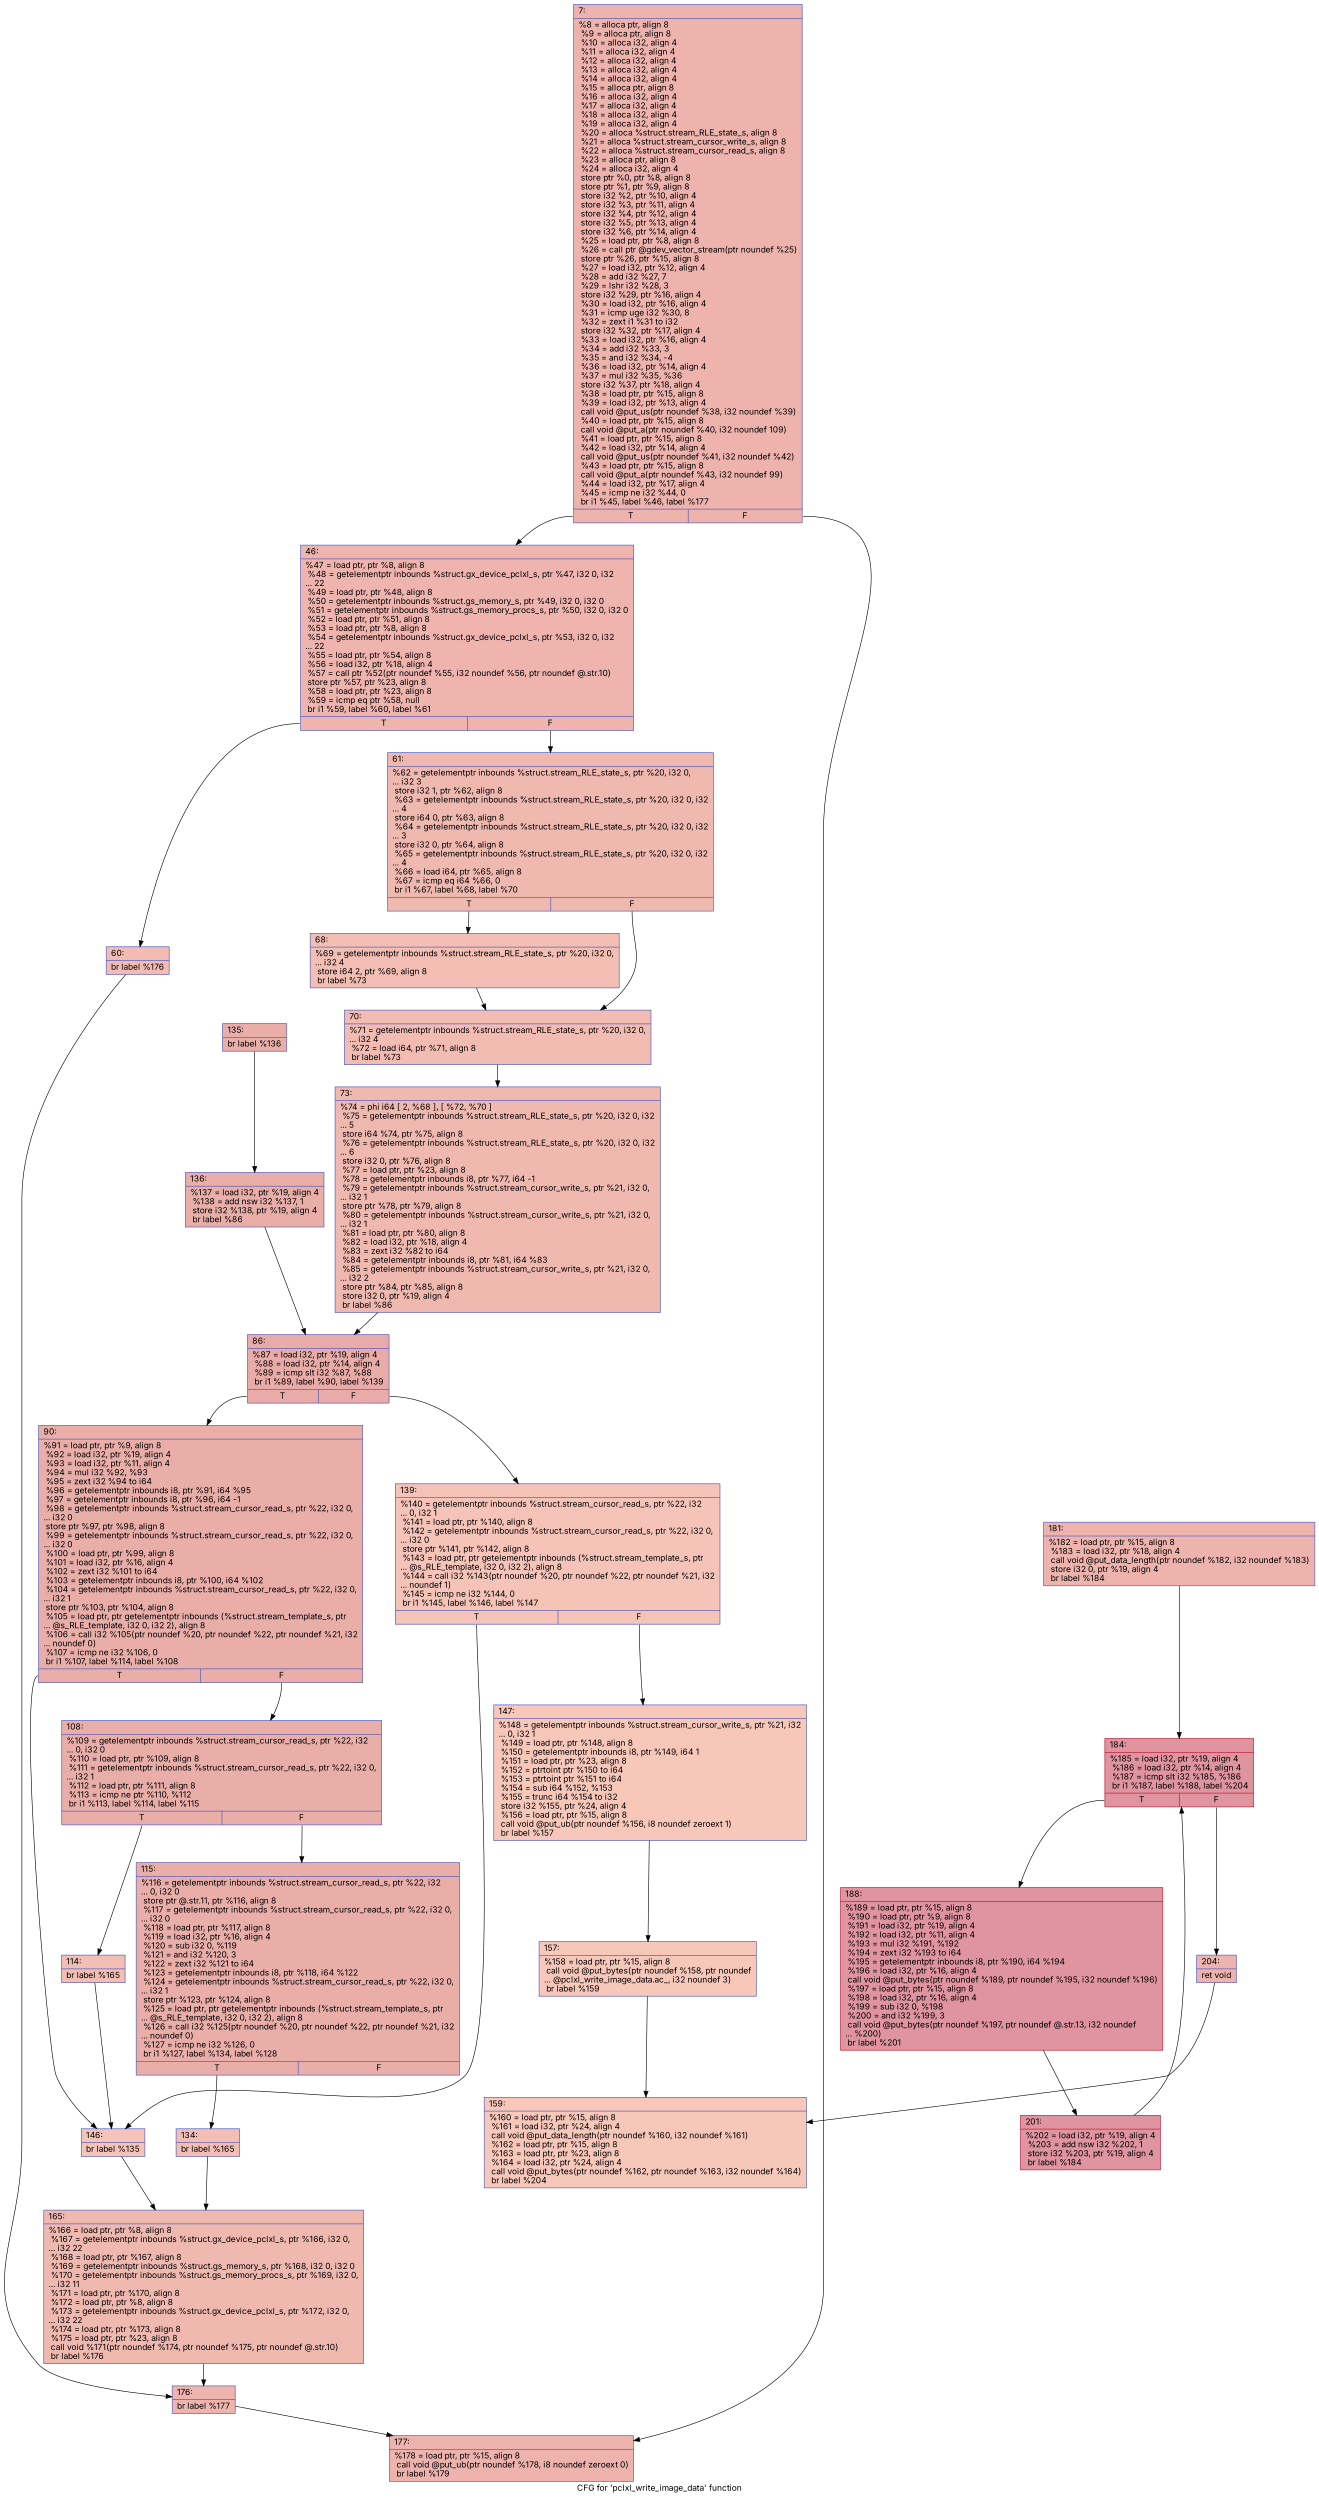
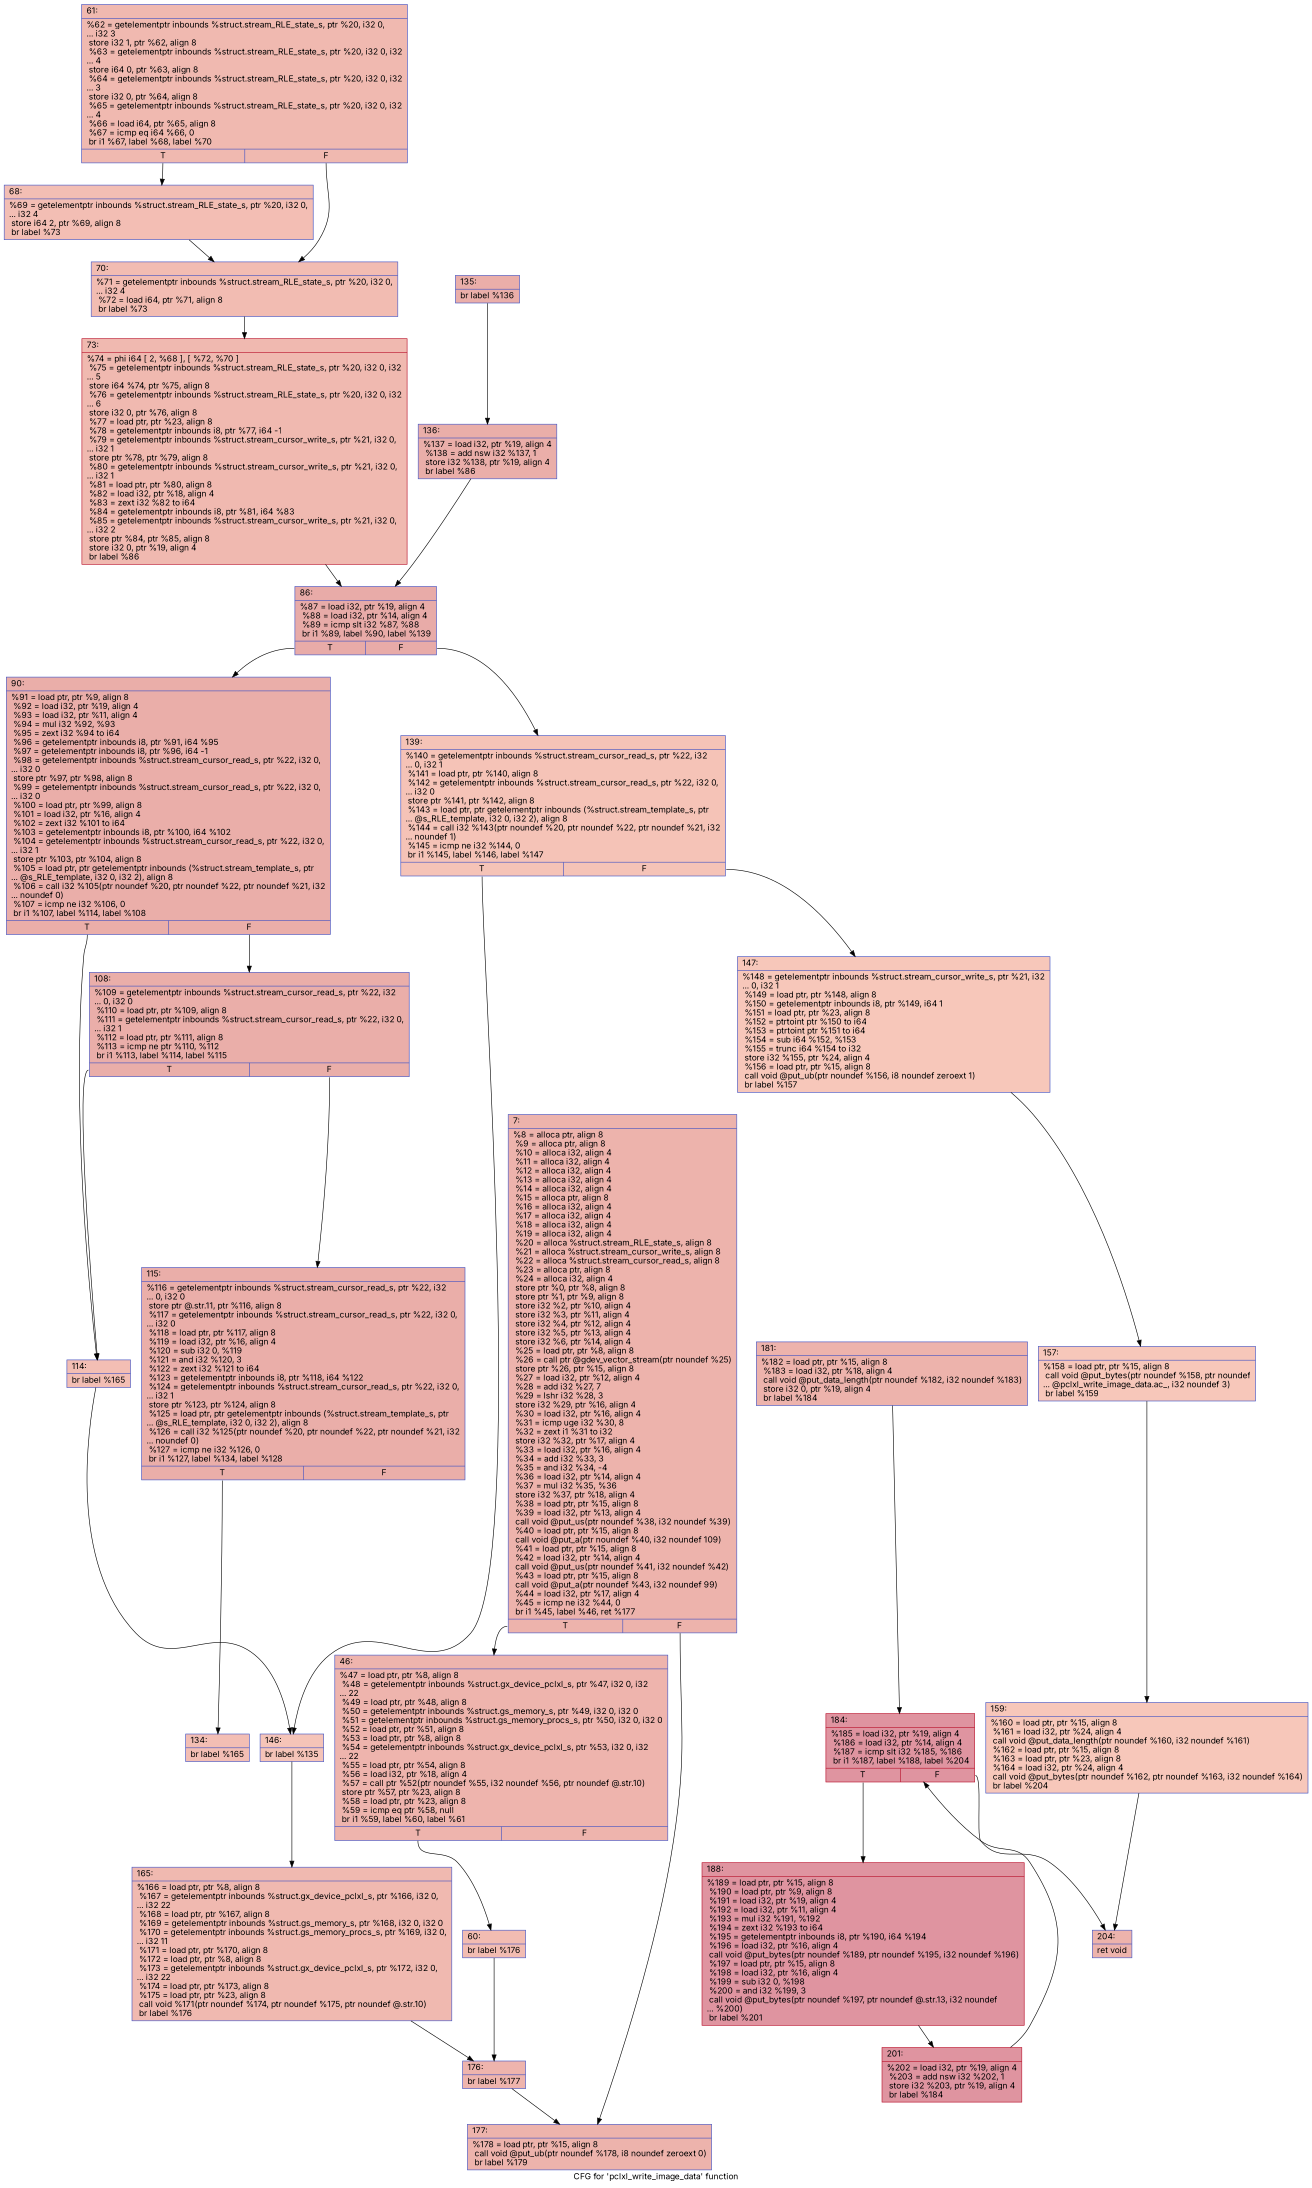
(644, 502) -> (575, 1612)
(550, 739) -> none
(498, 1200) -> (245, 452)
(38, 1906) -> (80, 1092)
(1043, 2093) -> (1127, 1859)
(207, 2180) -> none
